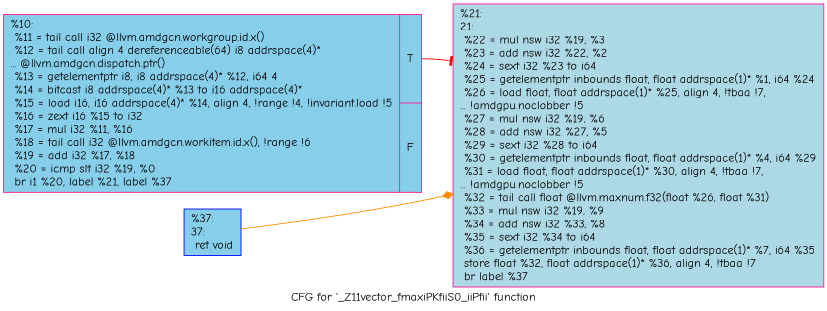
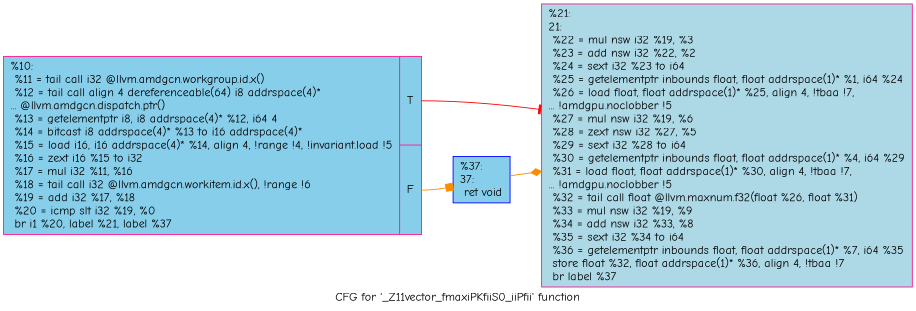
(534, 132) -> (623, 132)
none -> (433, 190)
